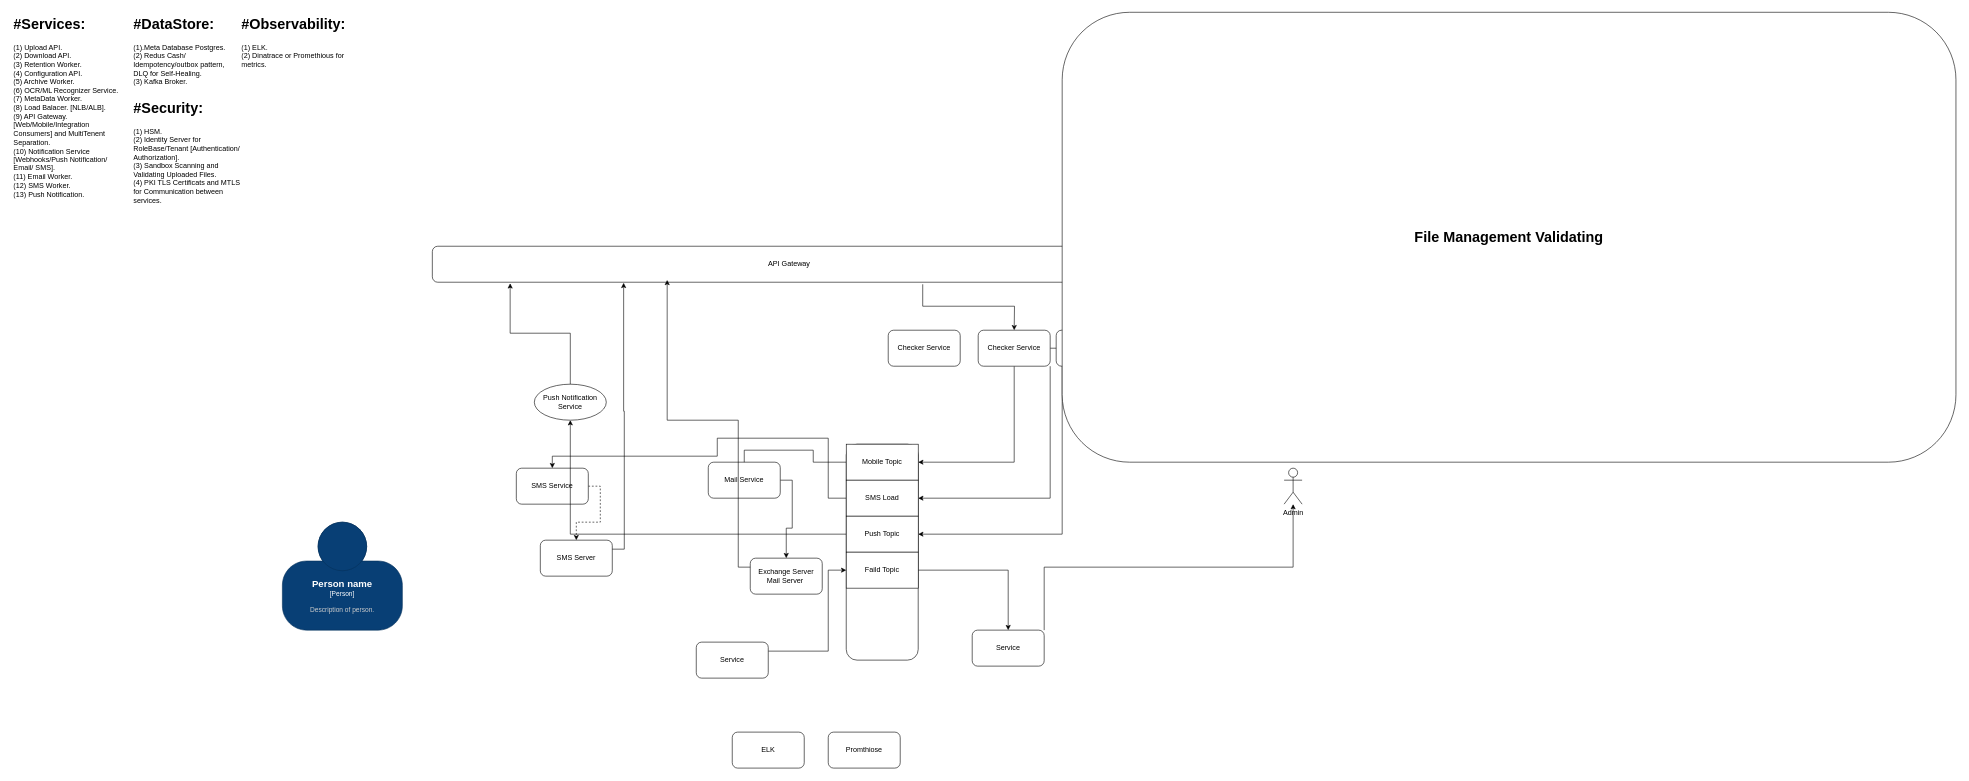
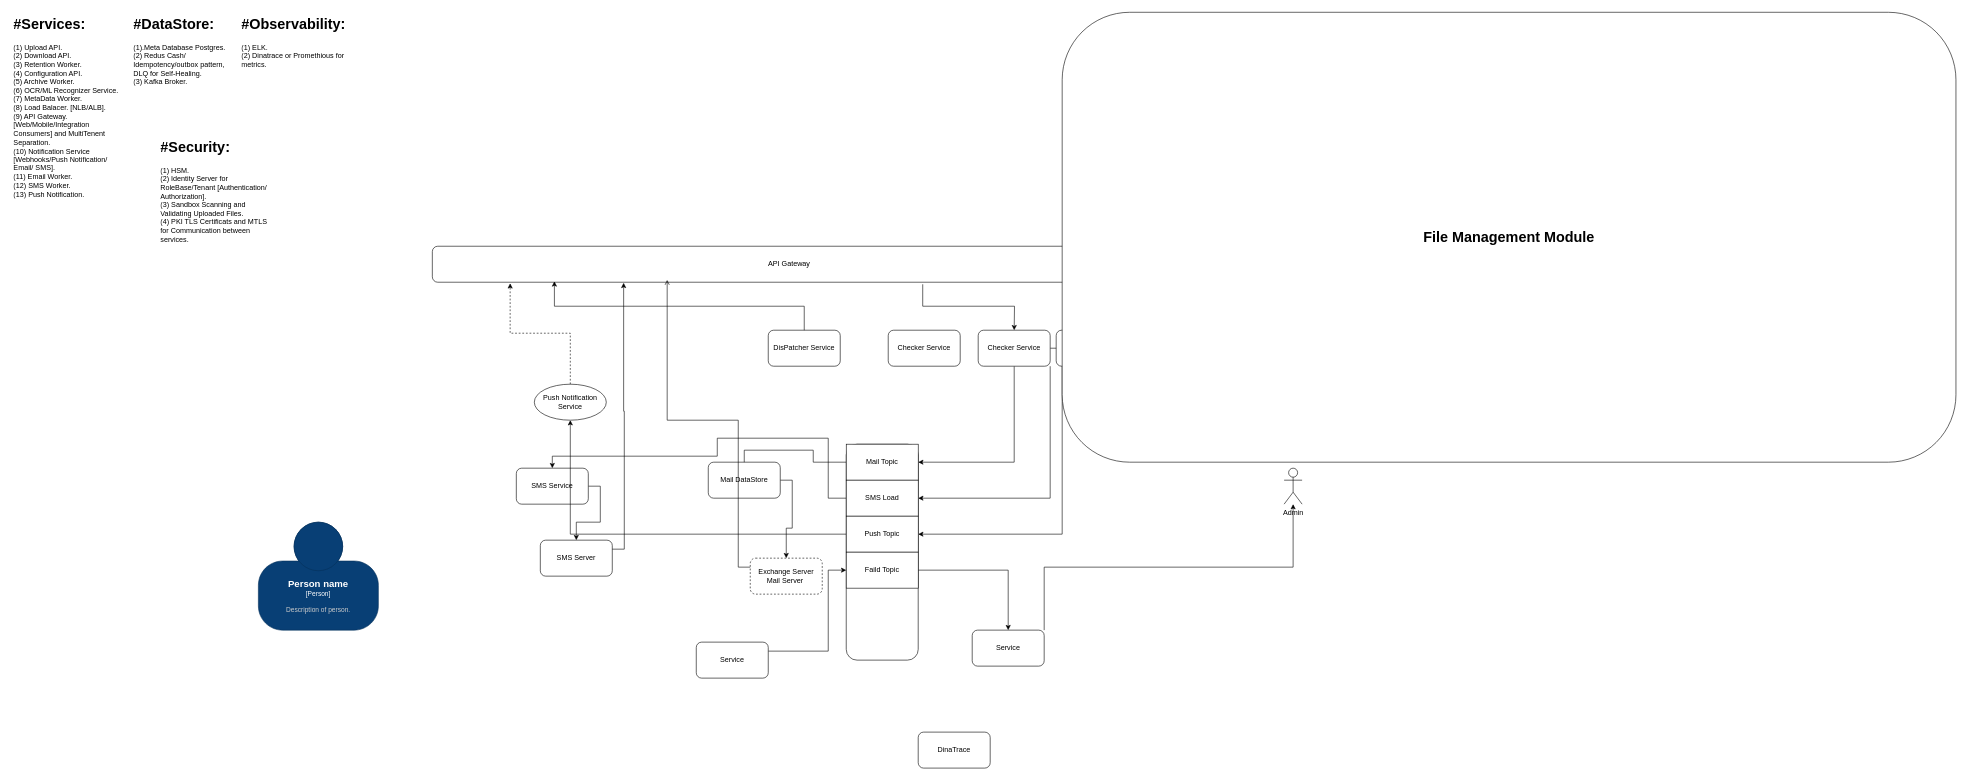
(186, 168) -> (213, 207)
(1509, 237) -> (1509, 237)
(667, 285) -> (667, 284)
none -> (554, 297)
(543, 333) -> (543, 333)
none -> (804, 348)
(882, 462) -> (882, 462)
(744, 480) -> (744, 480)
(600, 517) -> (600, 517)
(342, 576) -> (318, 576)
(786, 576) -> (786, 576)
(768, 750) -> none
(864, 750) -> none
none -> (954, 750)
